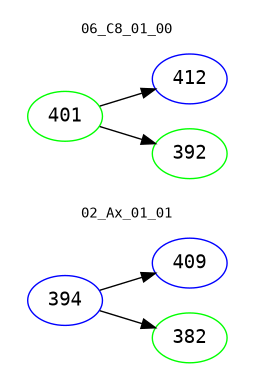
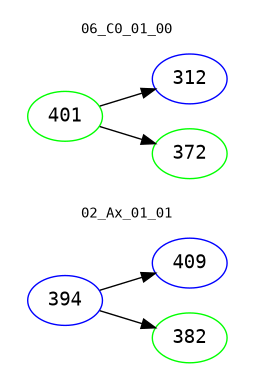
(127, 30) -> (127, 30)
(190, 79) -> (190, 79)
(190, 154) -> (190, 154)
